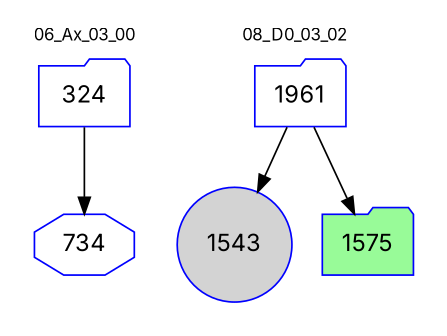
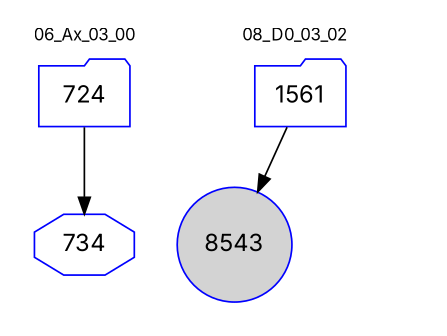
(84, 96) -> (84, 96)
(300, 96) -> (300, 96)
(235, 245) -> (235, 245)
(368, 245) -> none
